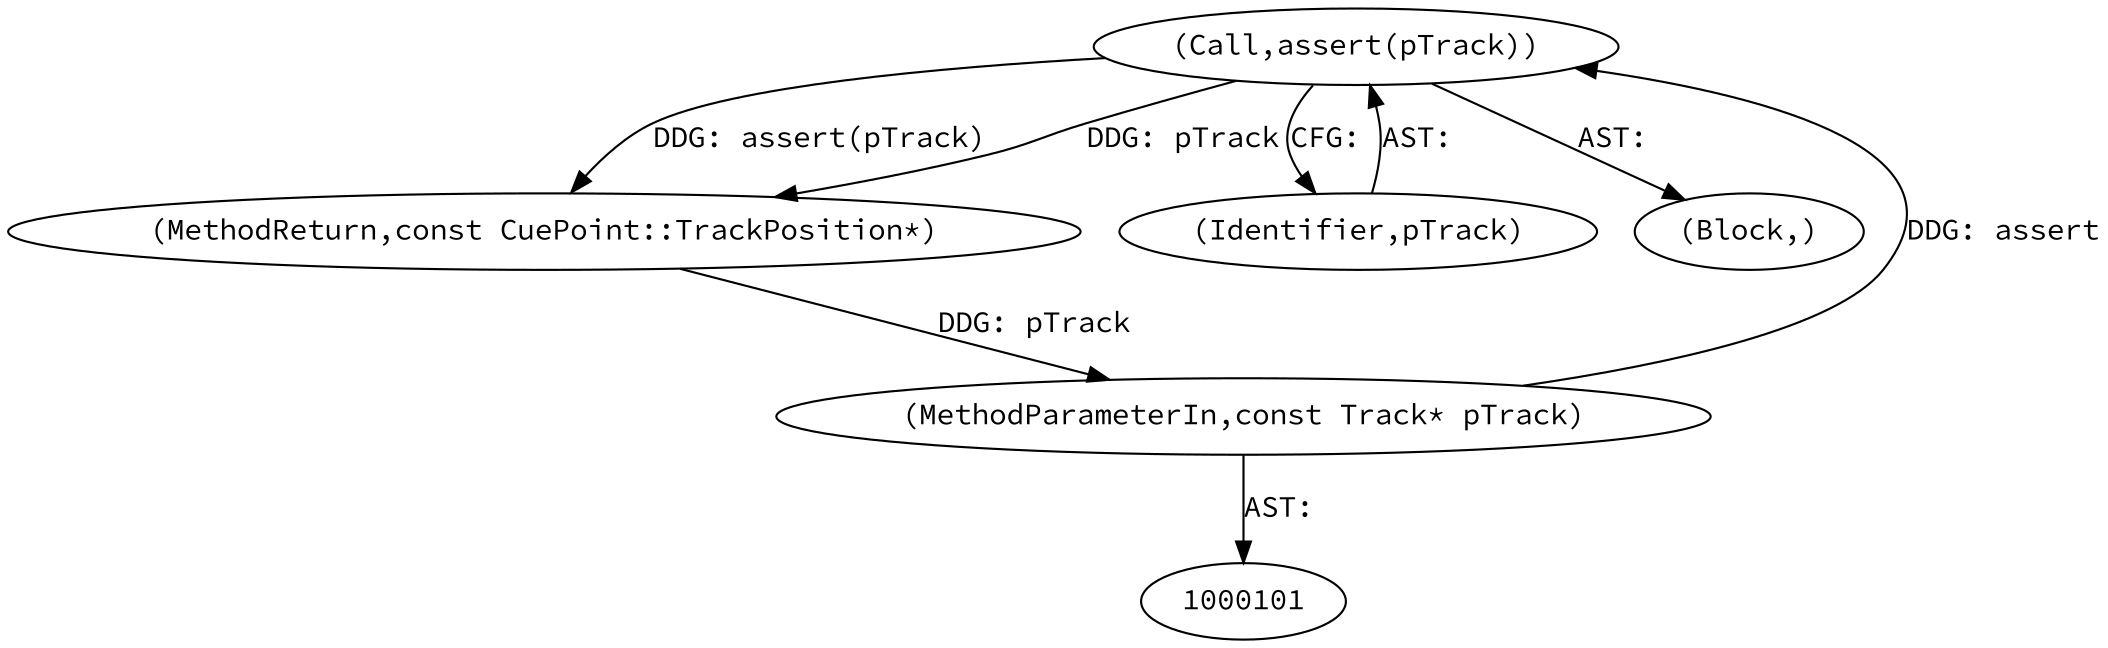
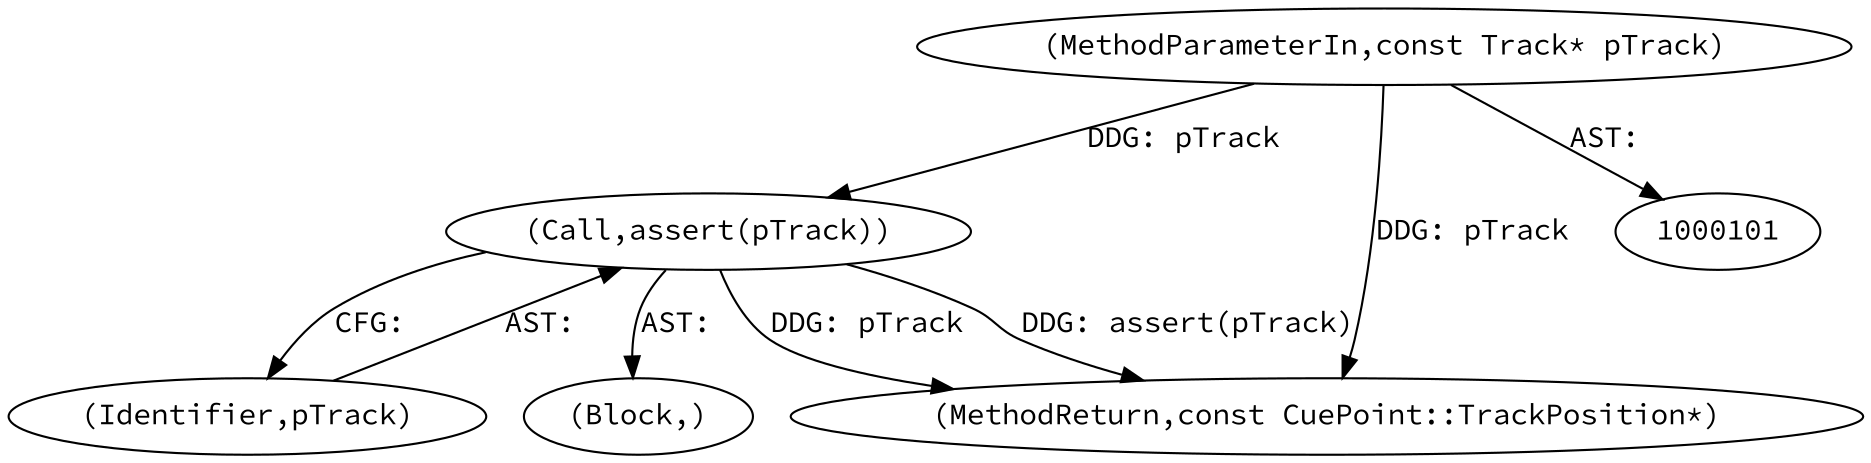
(2003, 232) -> (1183, 139)
(884, 322) -> (1374, 222)
